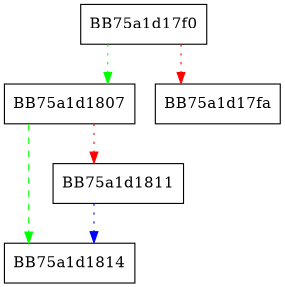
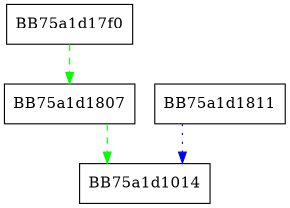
(108, 58) -> (70, 58)
(218, 104) -> none
(94, 138) -> none
(70, 263) -> (145, 184)
